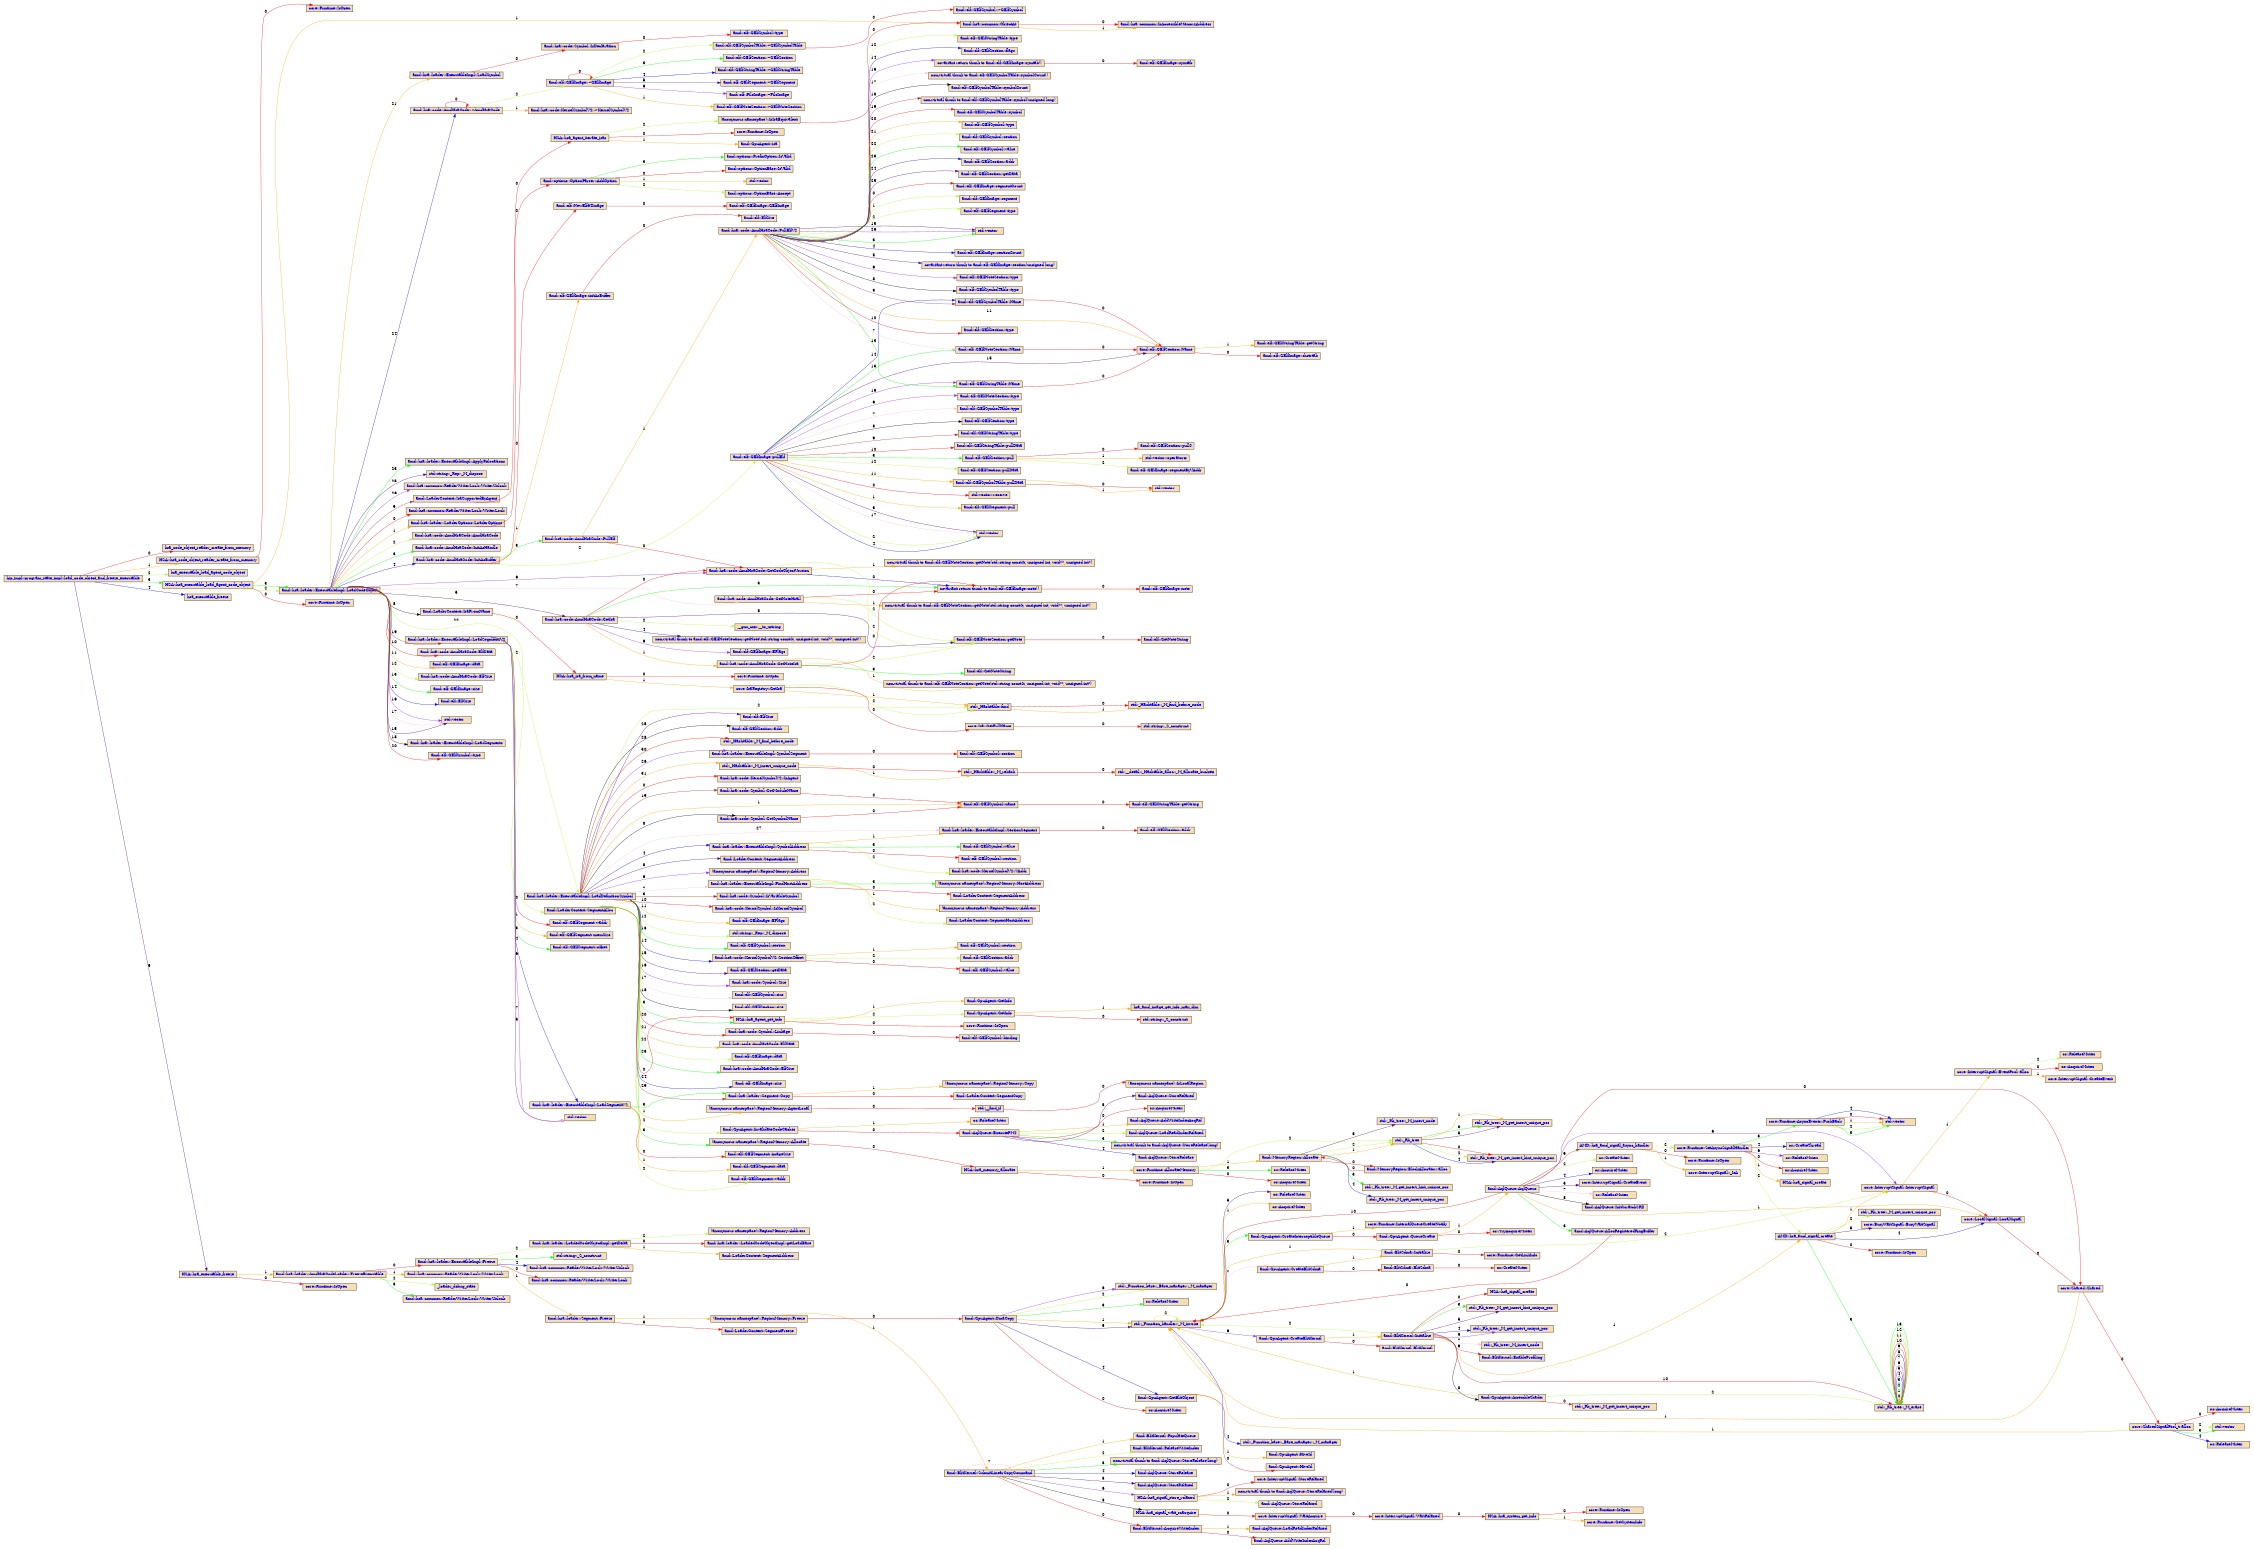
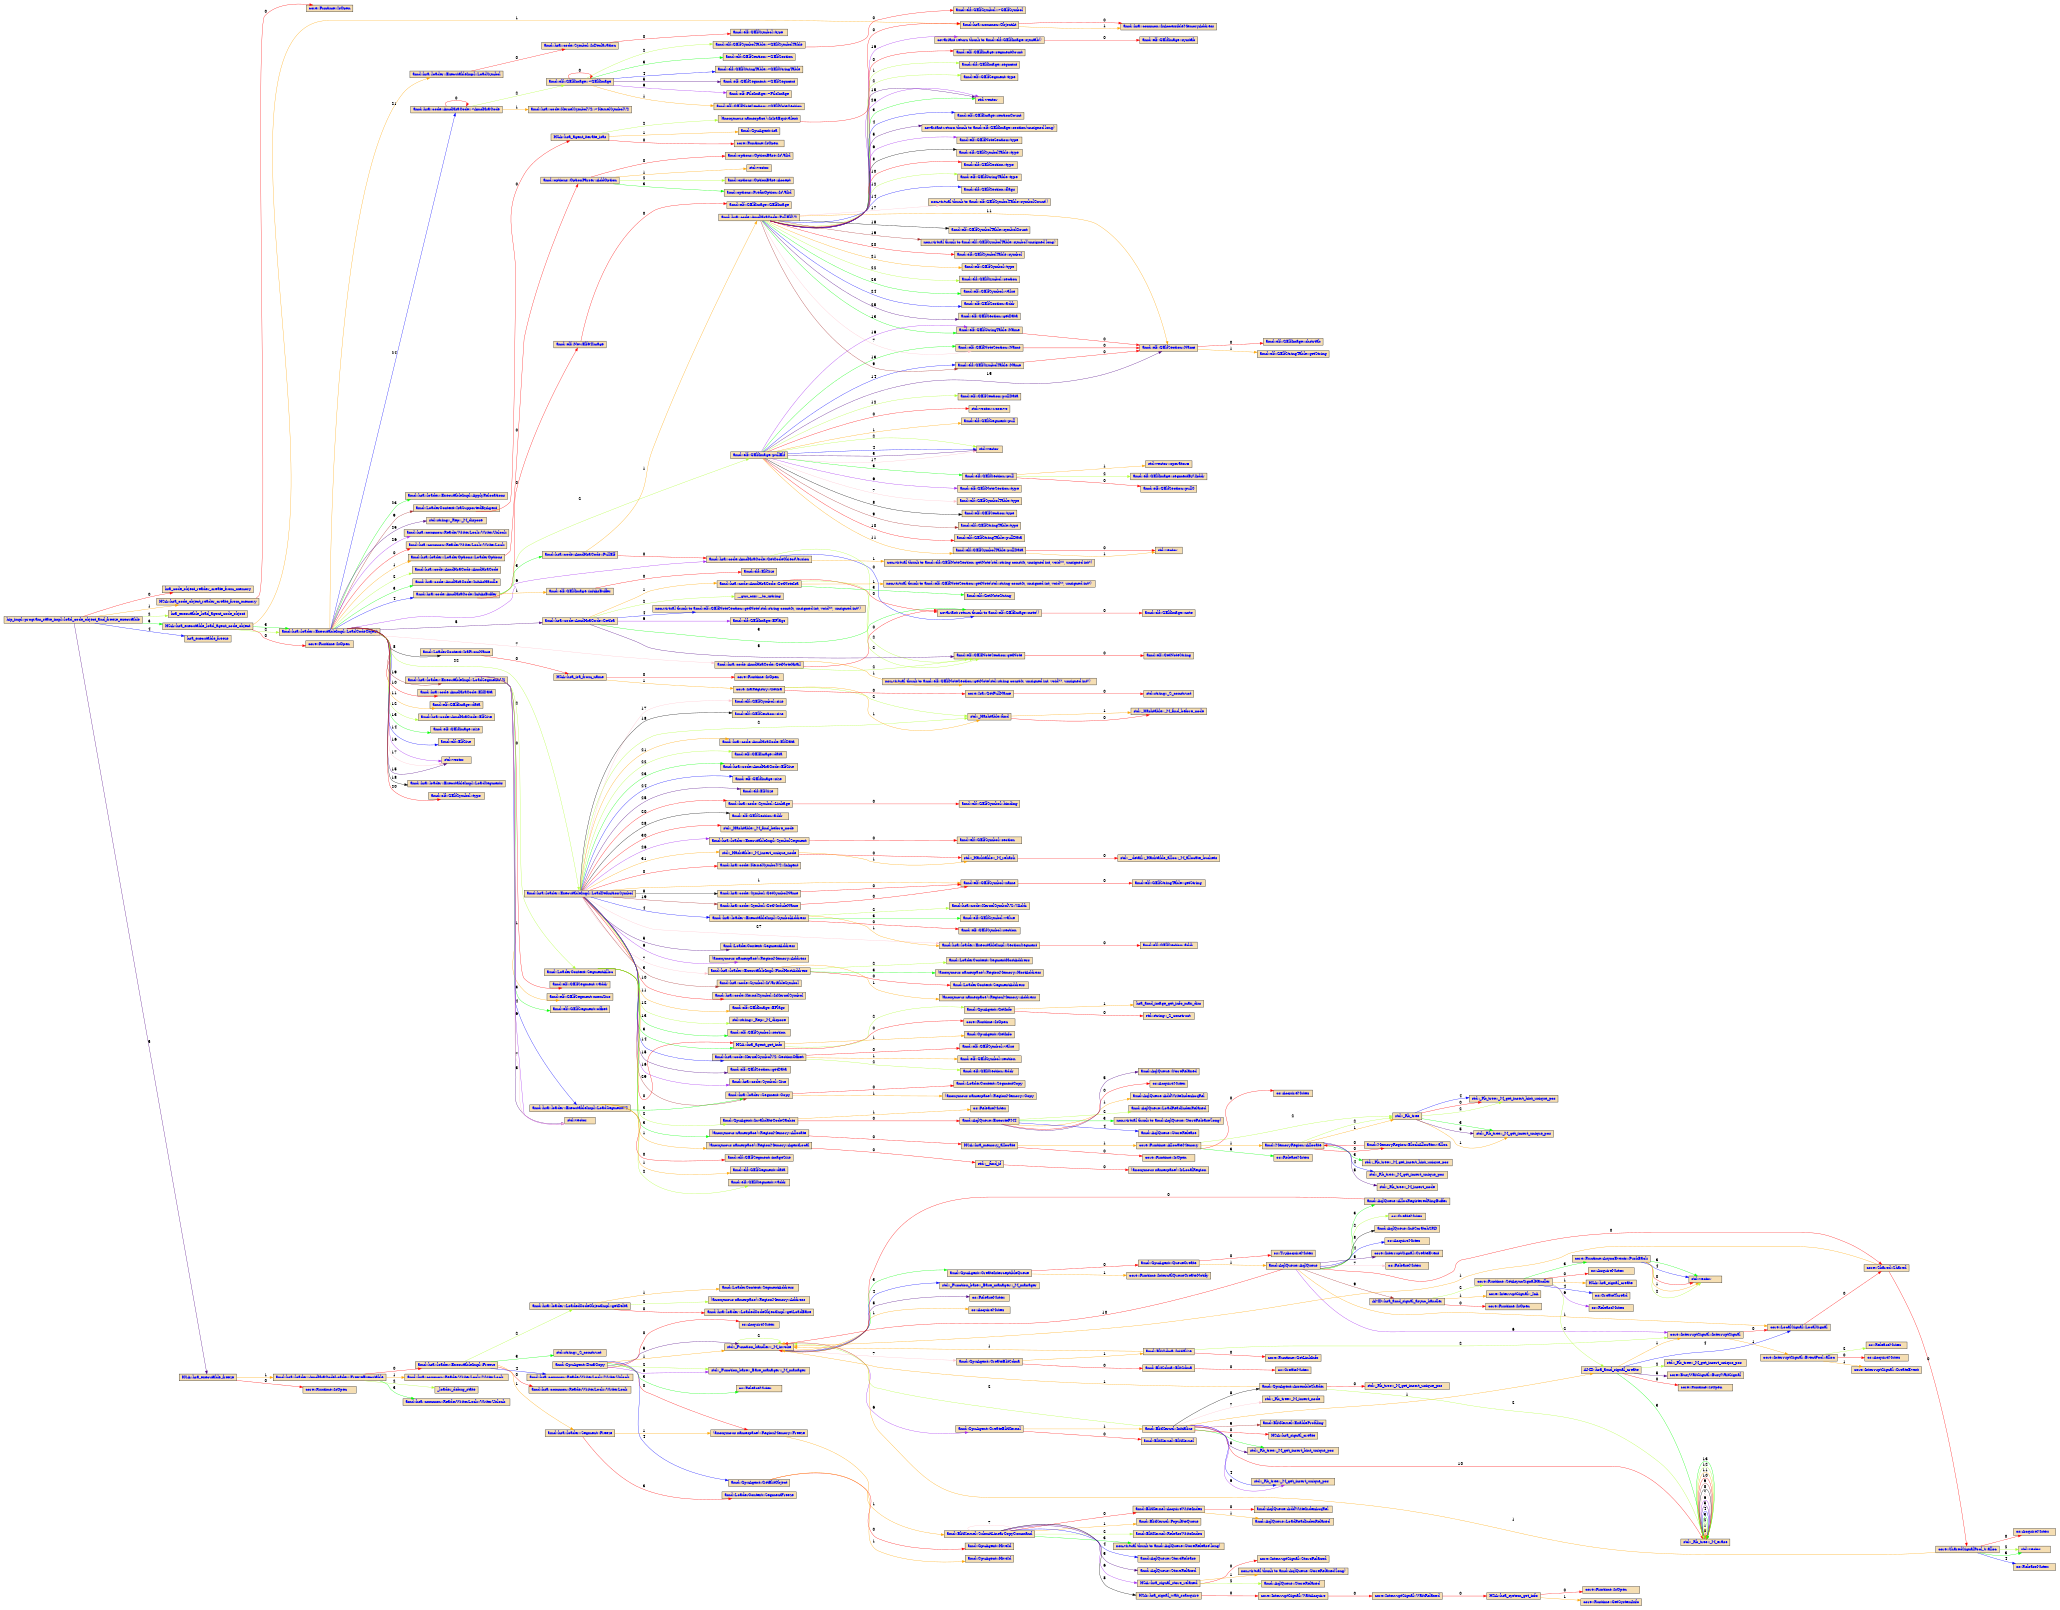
(641, 584) -> none
(883, 1319) -> (669, 1402)
